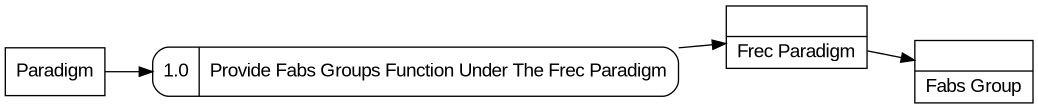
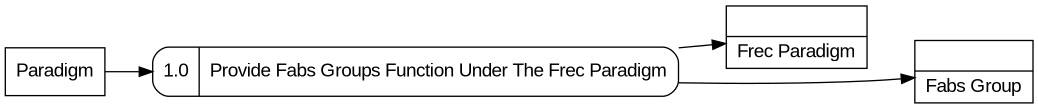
(884, 54) -> (790, 83)
